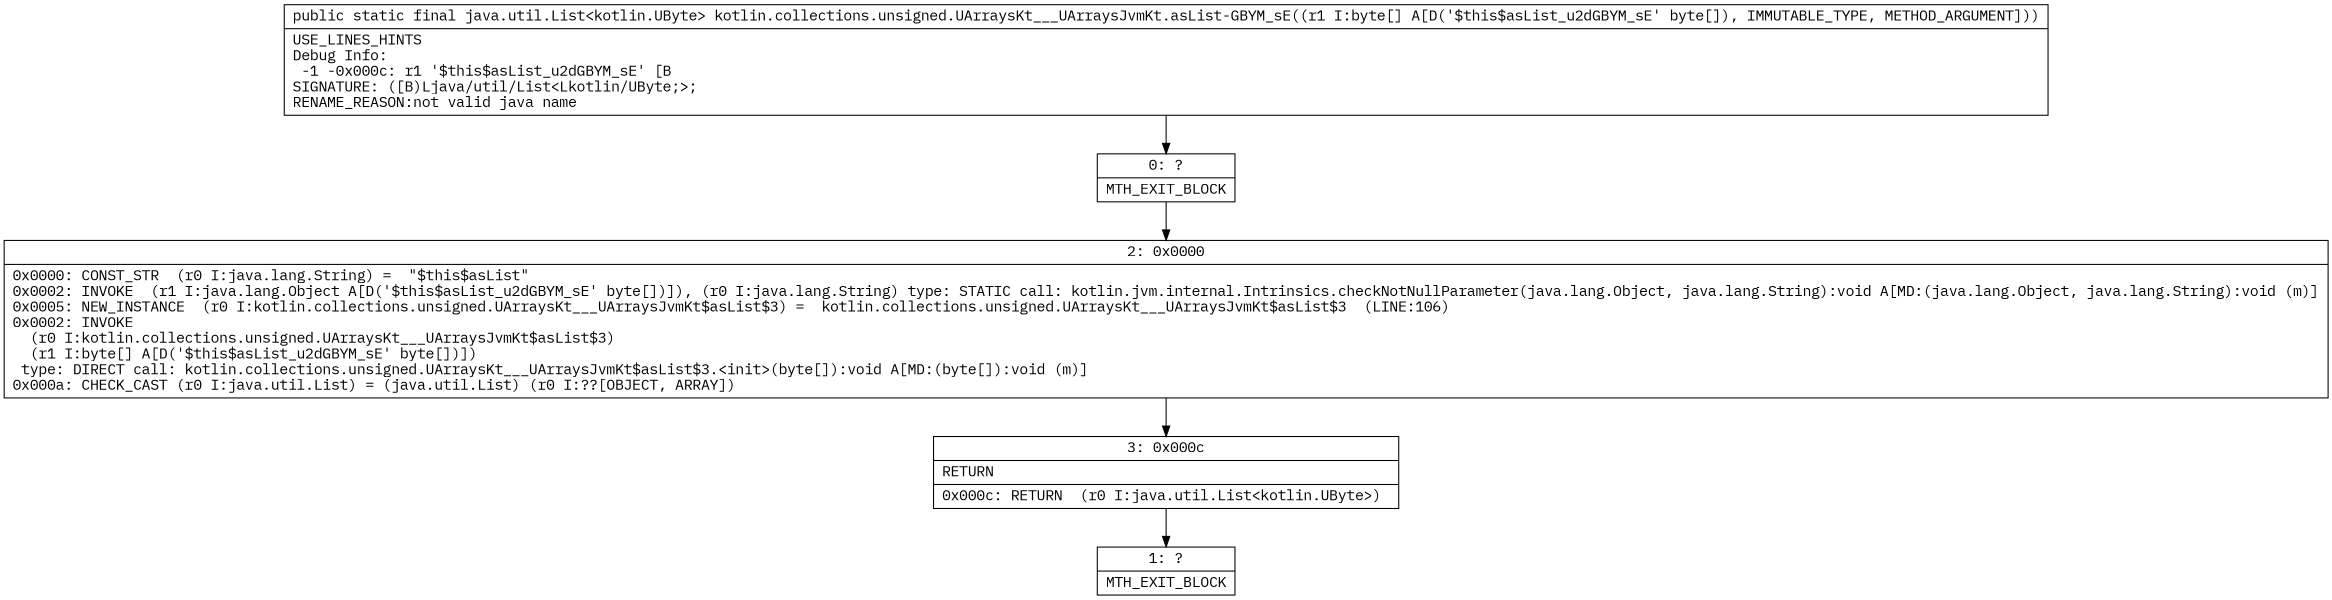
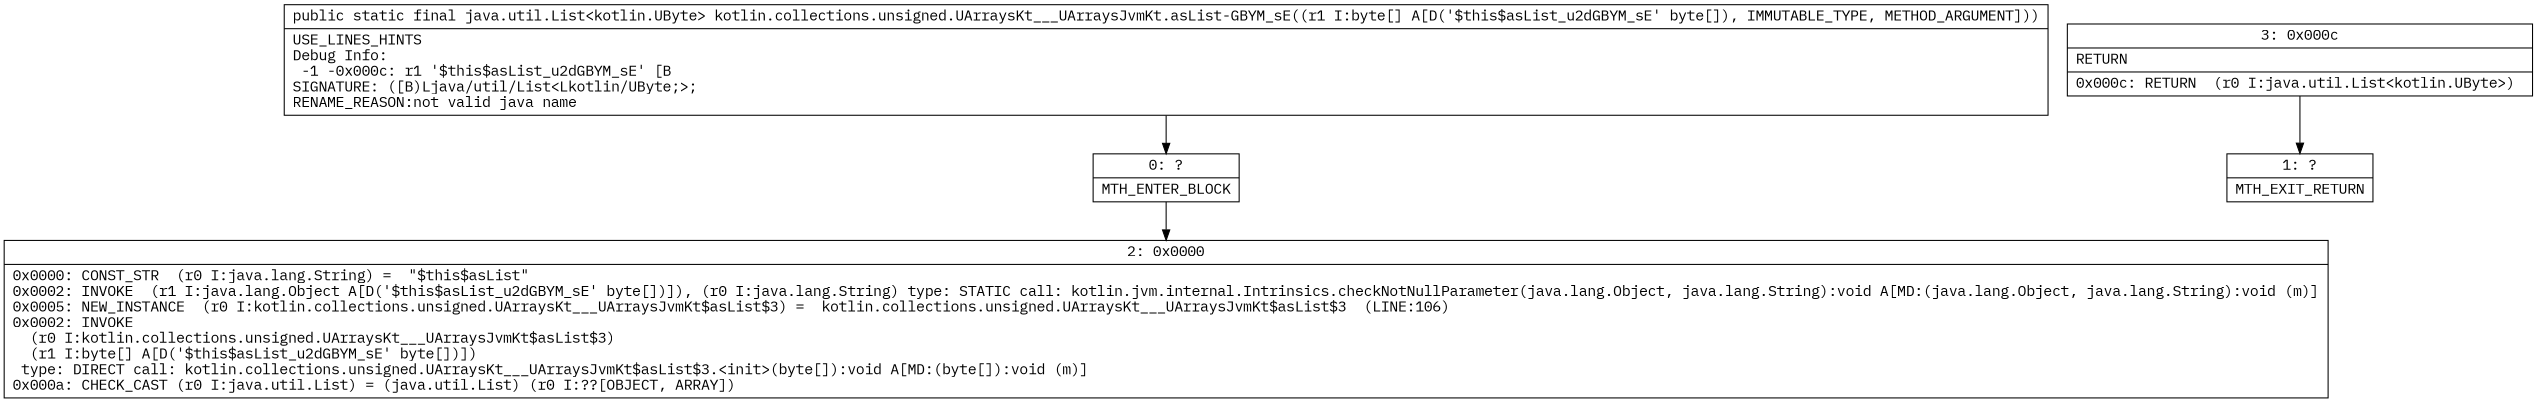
(1166, 189) -> (1166, 189)
(1166, 412) -> none
(1166, 583) -> (2300, 189)
